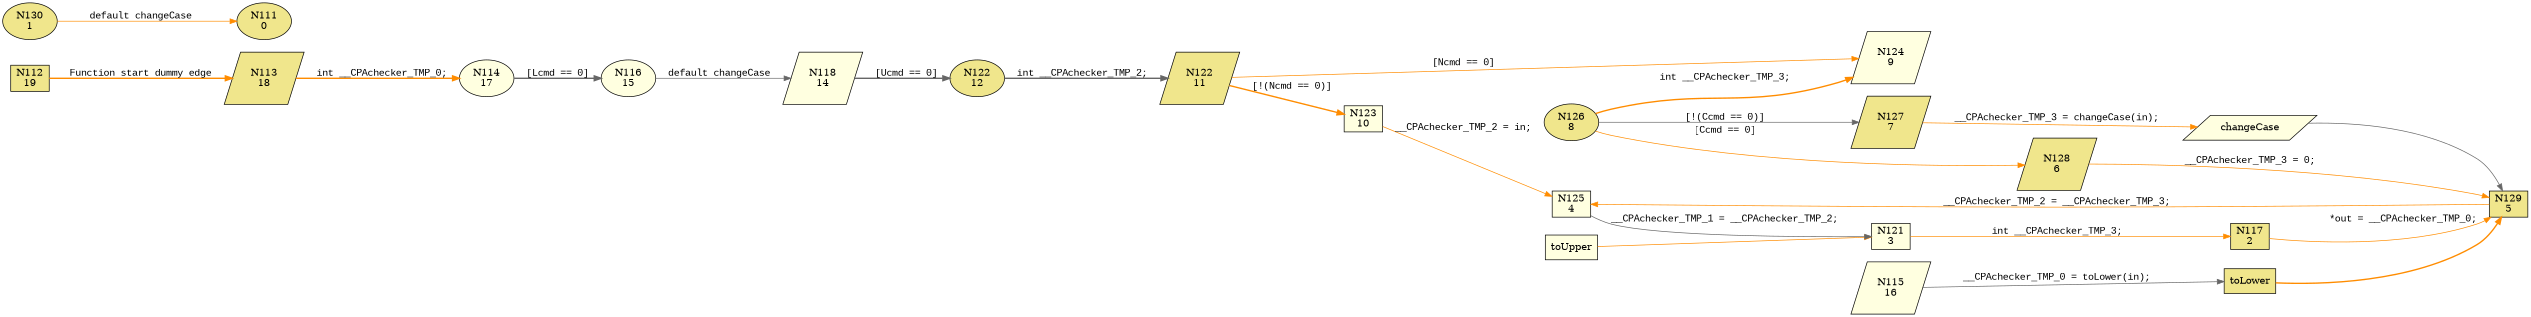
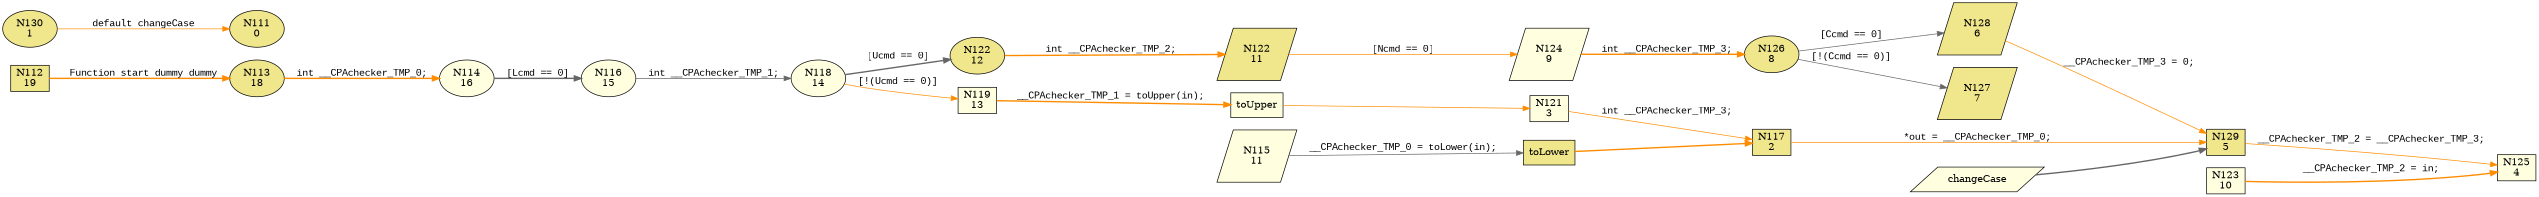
(141, 73) -> (143, 73)
(719, 73) -> (713, 73)
(264, 78) -> (257, 78)
(487, 78) -> (467, 78)
(823, 78) -> (818, 78)
(1083, 78) -> (1111, 55)
(1721, 98) -> (1659, 54)
(1283, 99) -> none
none -> (977, 100)
(2057, 125) -> none
(2412, 133) -> (2118, 165)
(1464, 160) -> (2368, 181)
(1806, 160) -> (1868, 42)
(1727, 235) -> none
(2394, 275) -> (1660, 147)
(1891, 288) -> (1257, 156)
